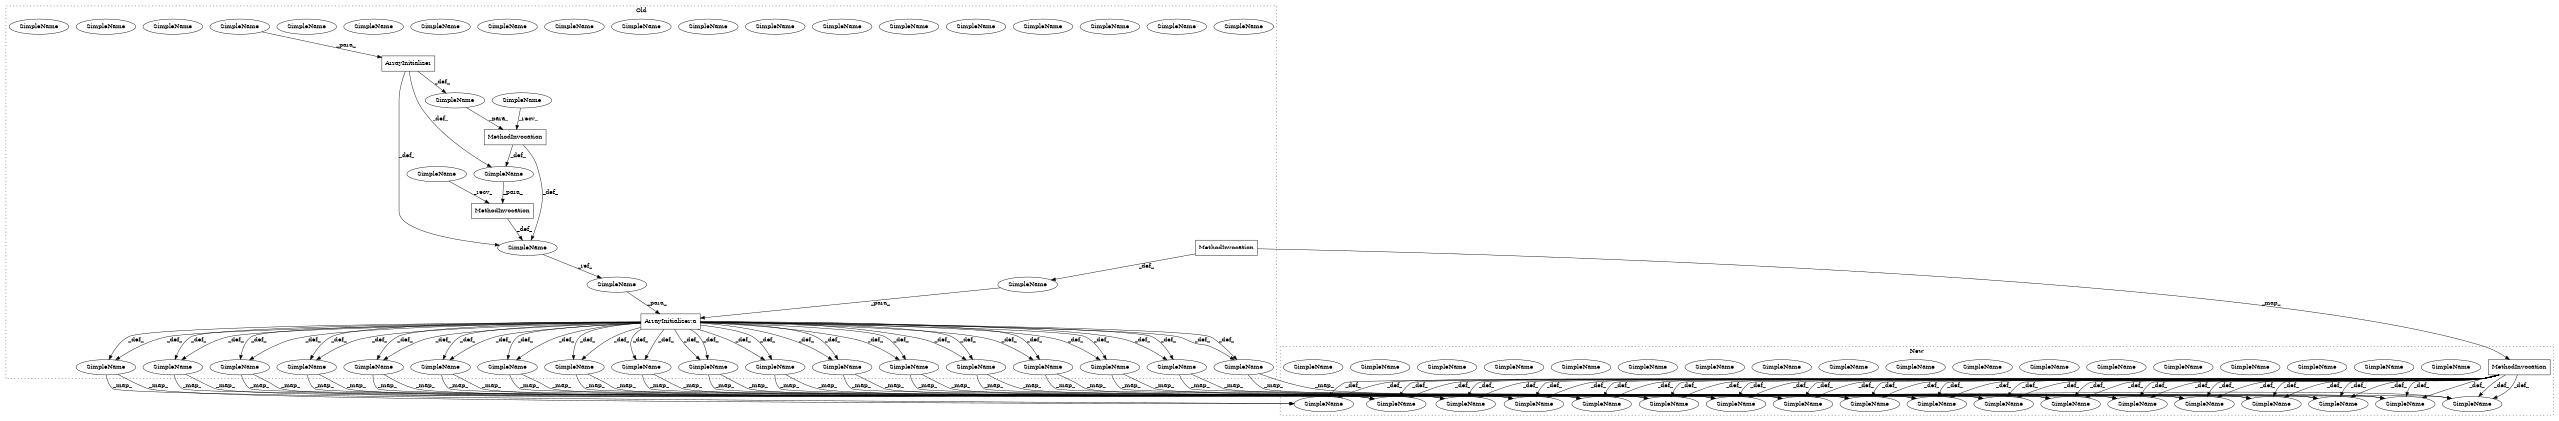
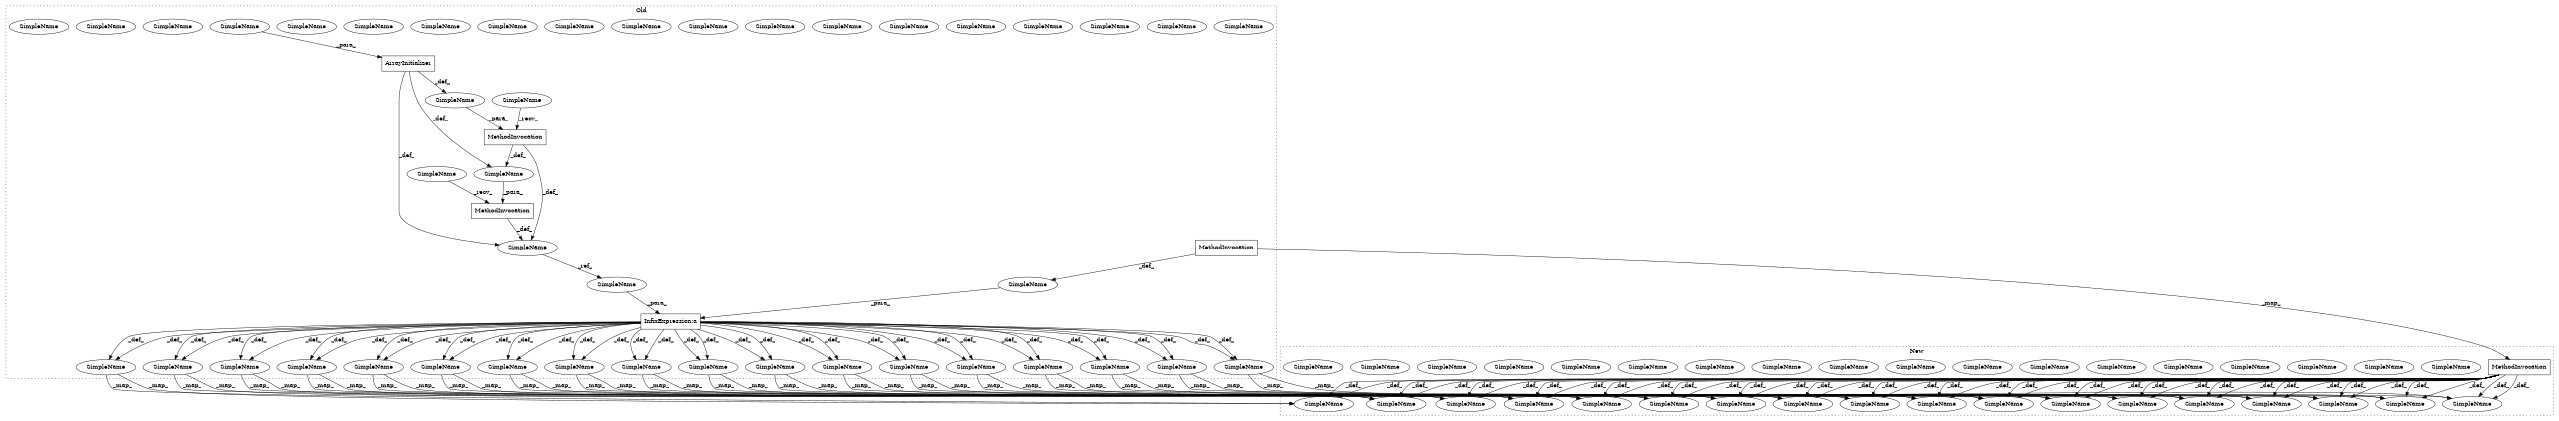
(671, 322) -> (671, 322)
